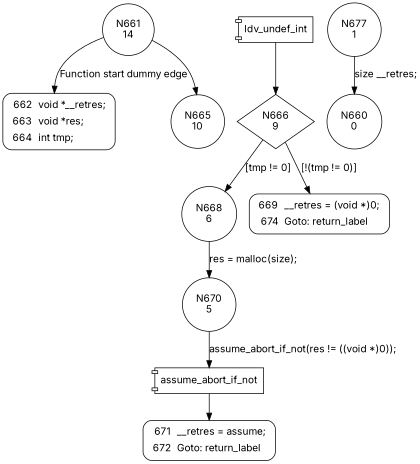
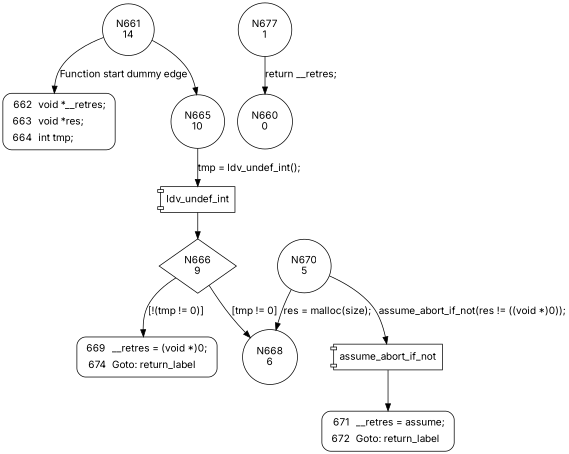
(386, 75) -> (301, 75)
none -> (198, 164)
(209, 256) -> (284, 306)
